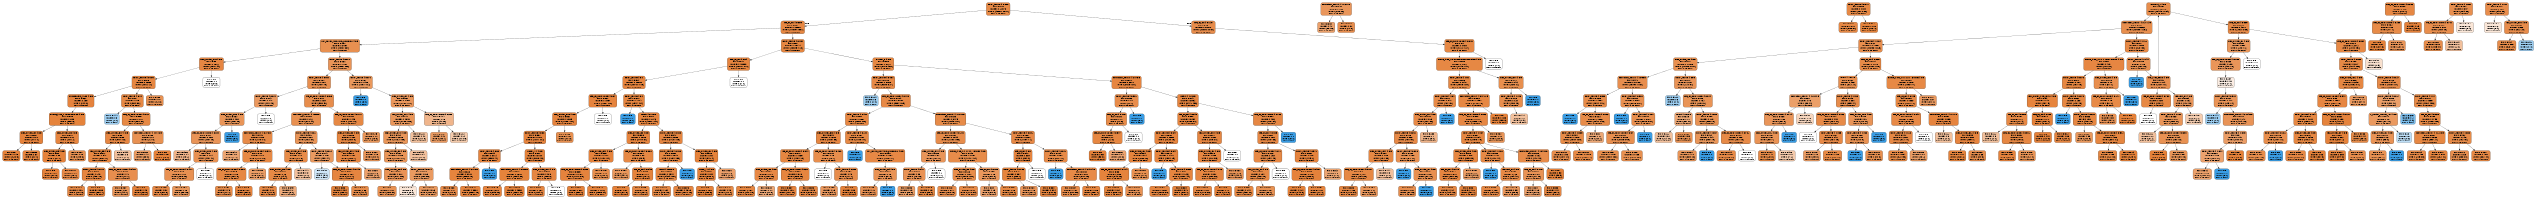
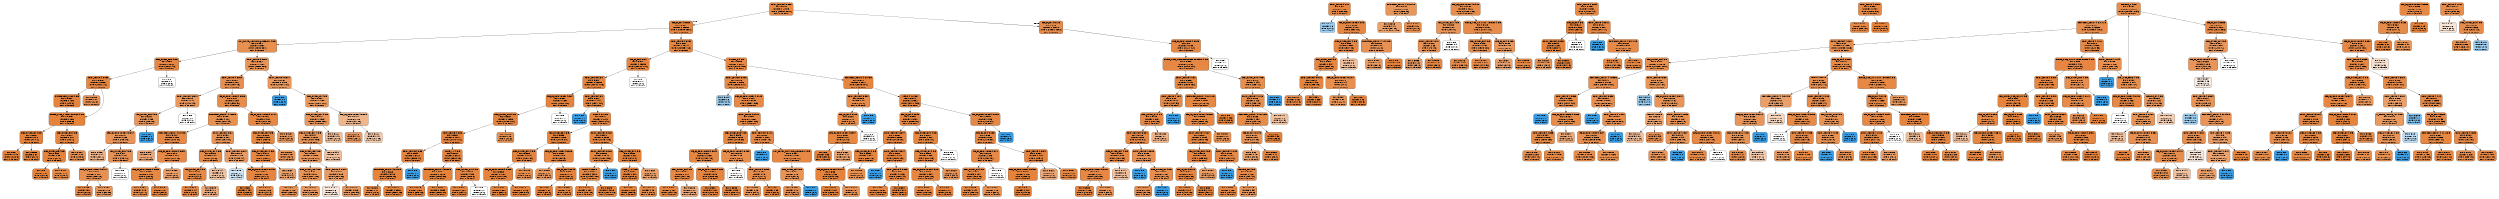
(1326, 31) -> (1390, 31)
(138, 91) -> (102, 107)
(951, 119) -> none
none -> (2206, 128)
(1501, 148) -> (1253, 109)
(1312, 183) -> (1053, 165)
none -> (310, 191)
